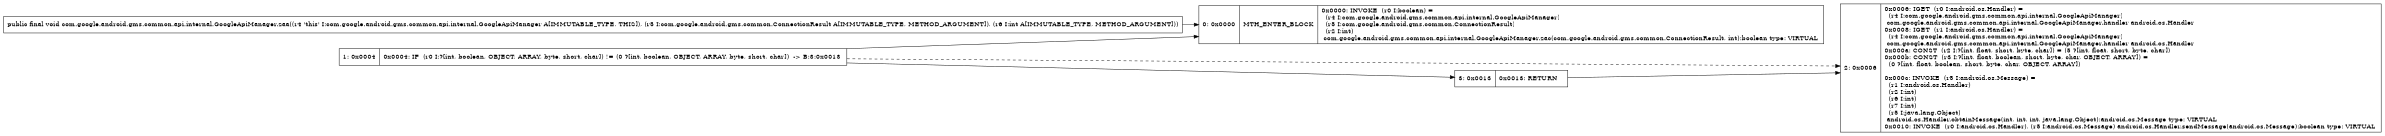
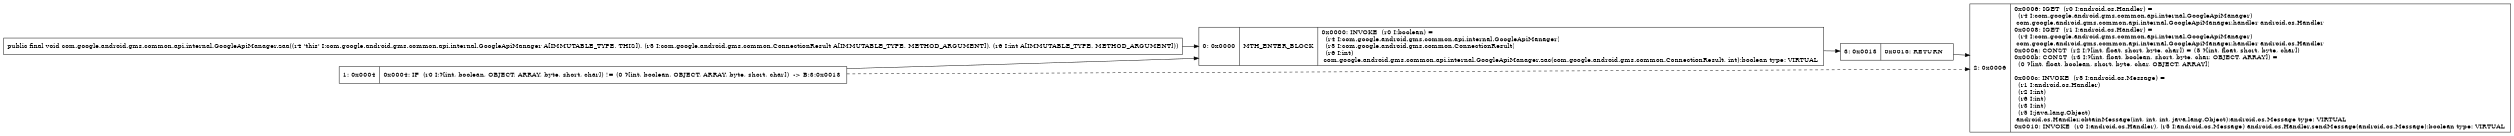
(1338, 31) -> (1338, 53)
(1148, 70) -> (1830, 51)
(1901, 106) -> (2030, 106)
